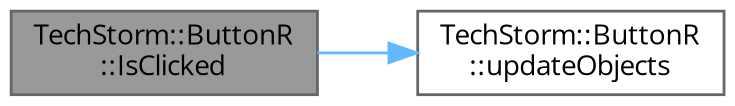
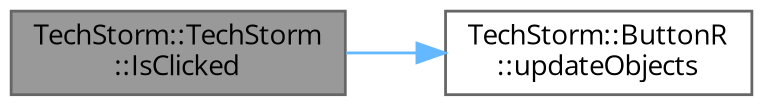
(164, 53) -> (178, 53)
